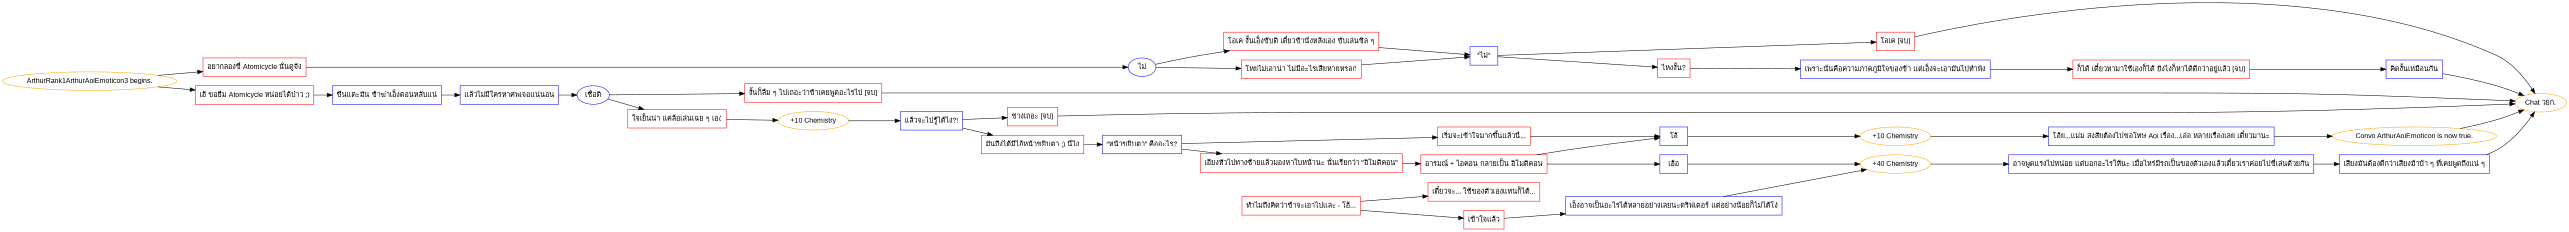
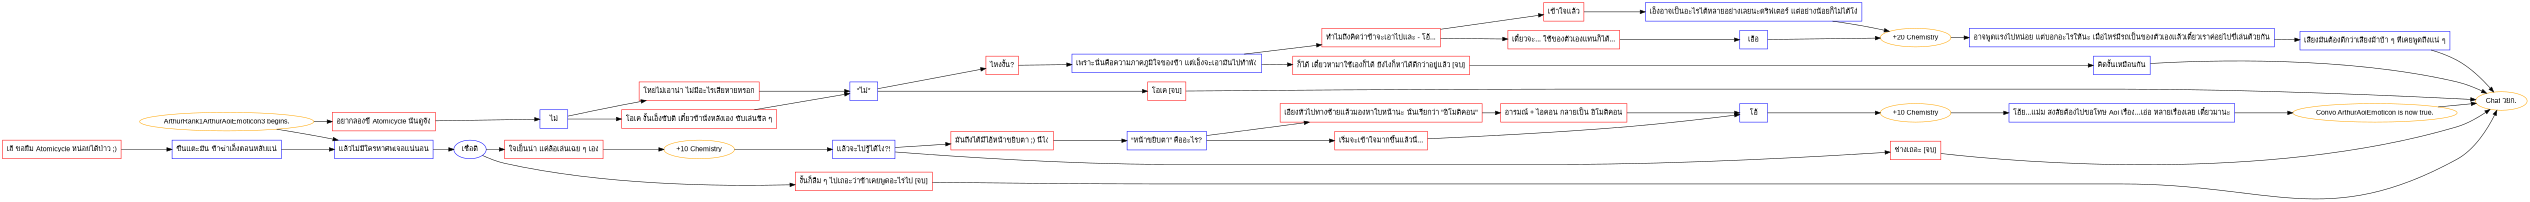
none -> (1280, 50)
(1142, 67) -> (554, 119)
(174, 88) -> (305, 134)
(1601, 164) -> (1677, 40)
(1895, 164) -> (1916, 38)
